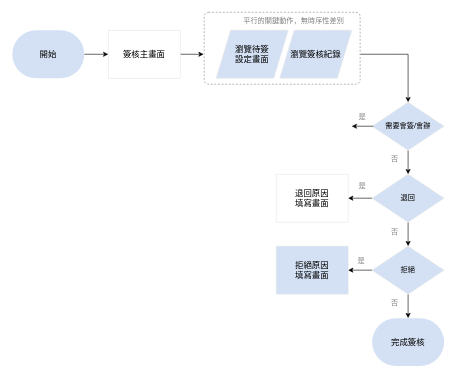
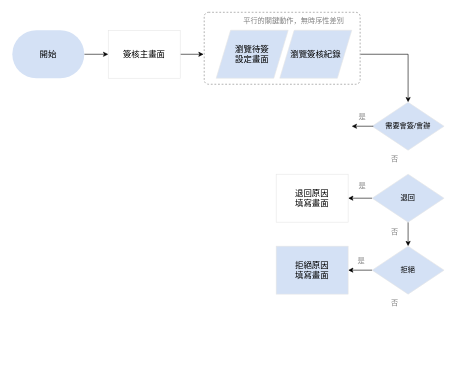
(408, 168) -> none
(408, 312) -> none
(408, 342) -> none
